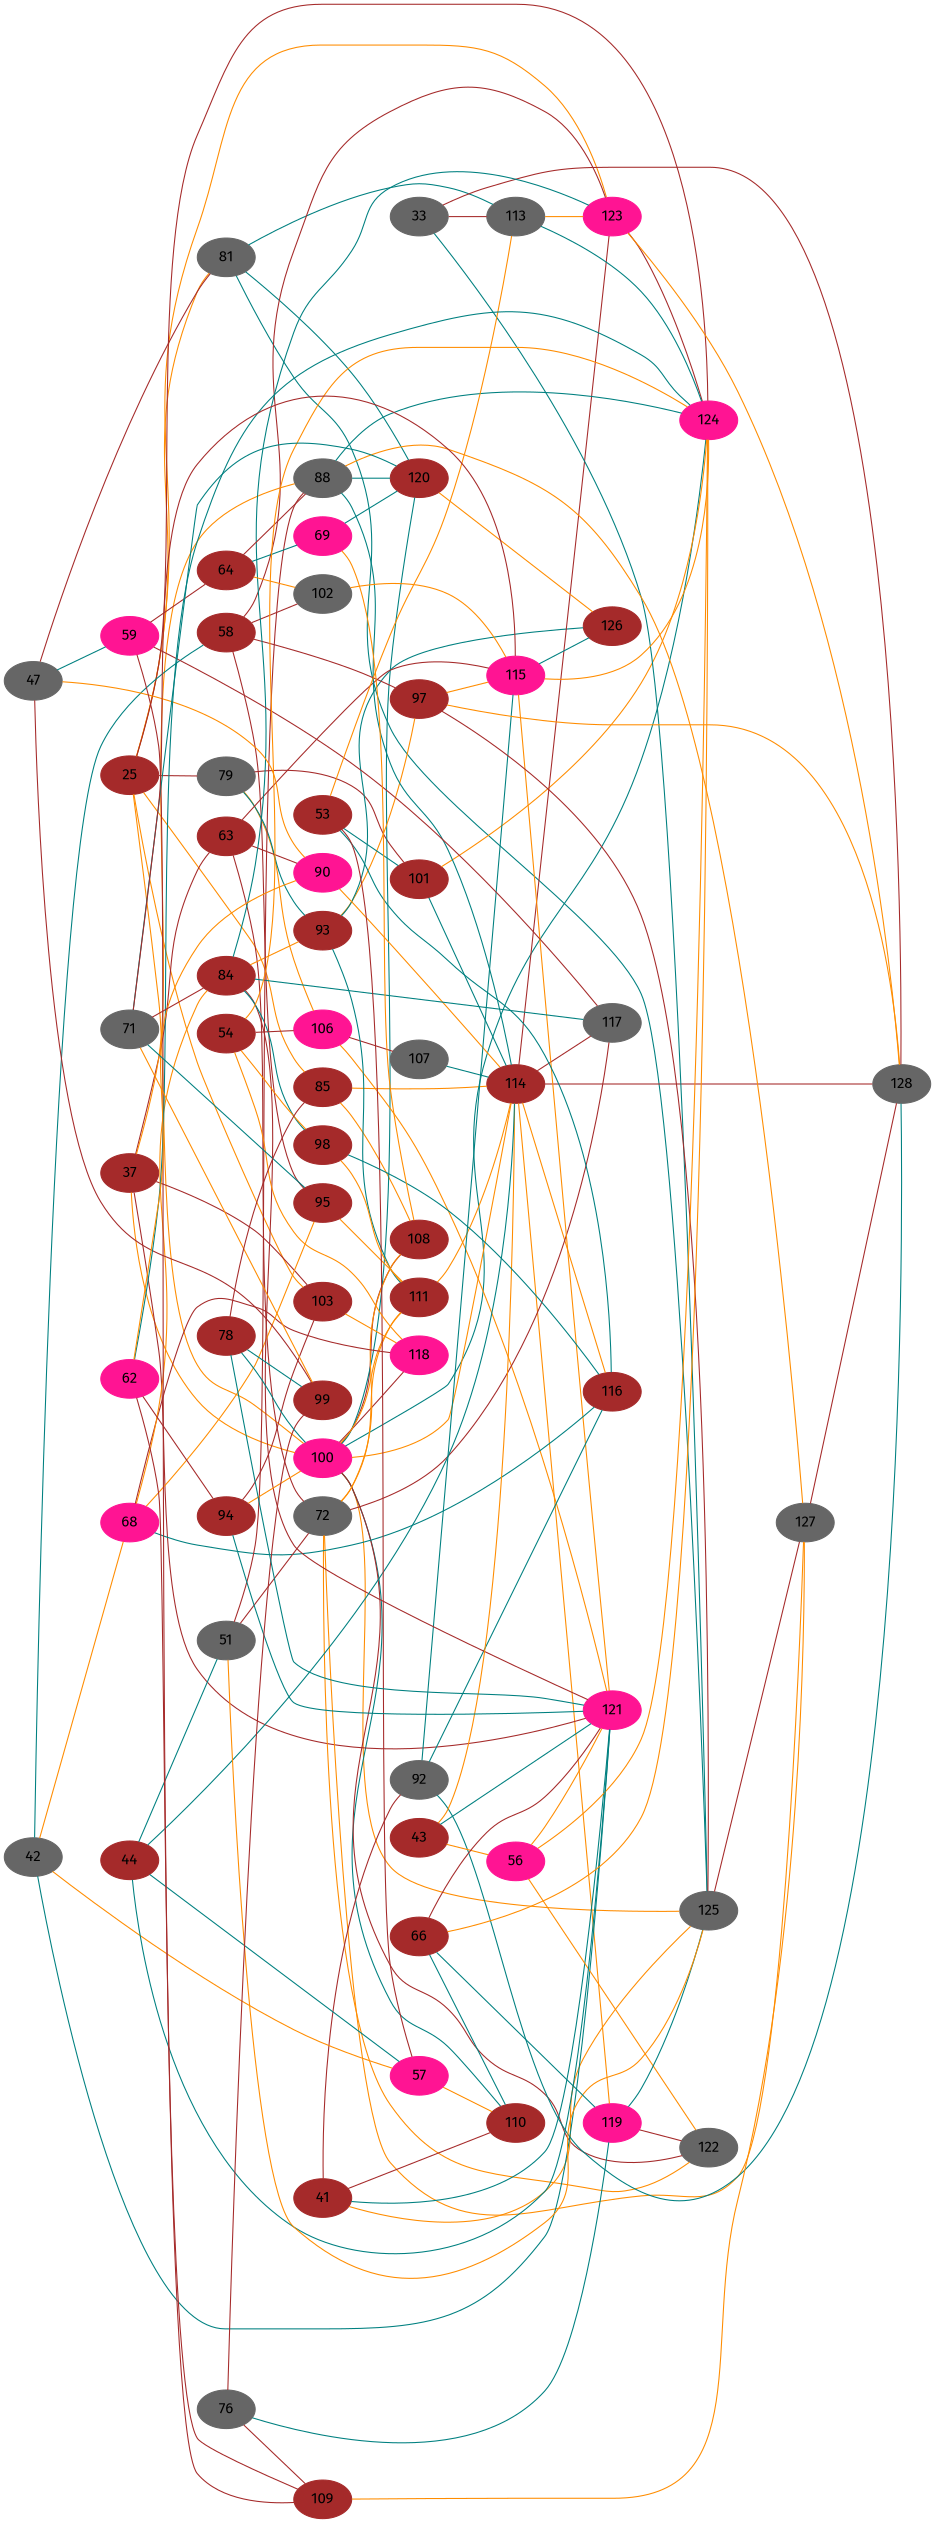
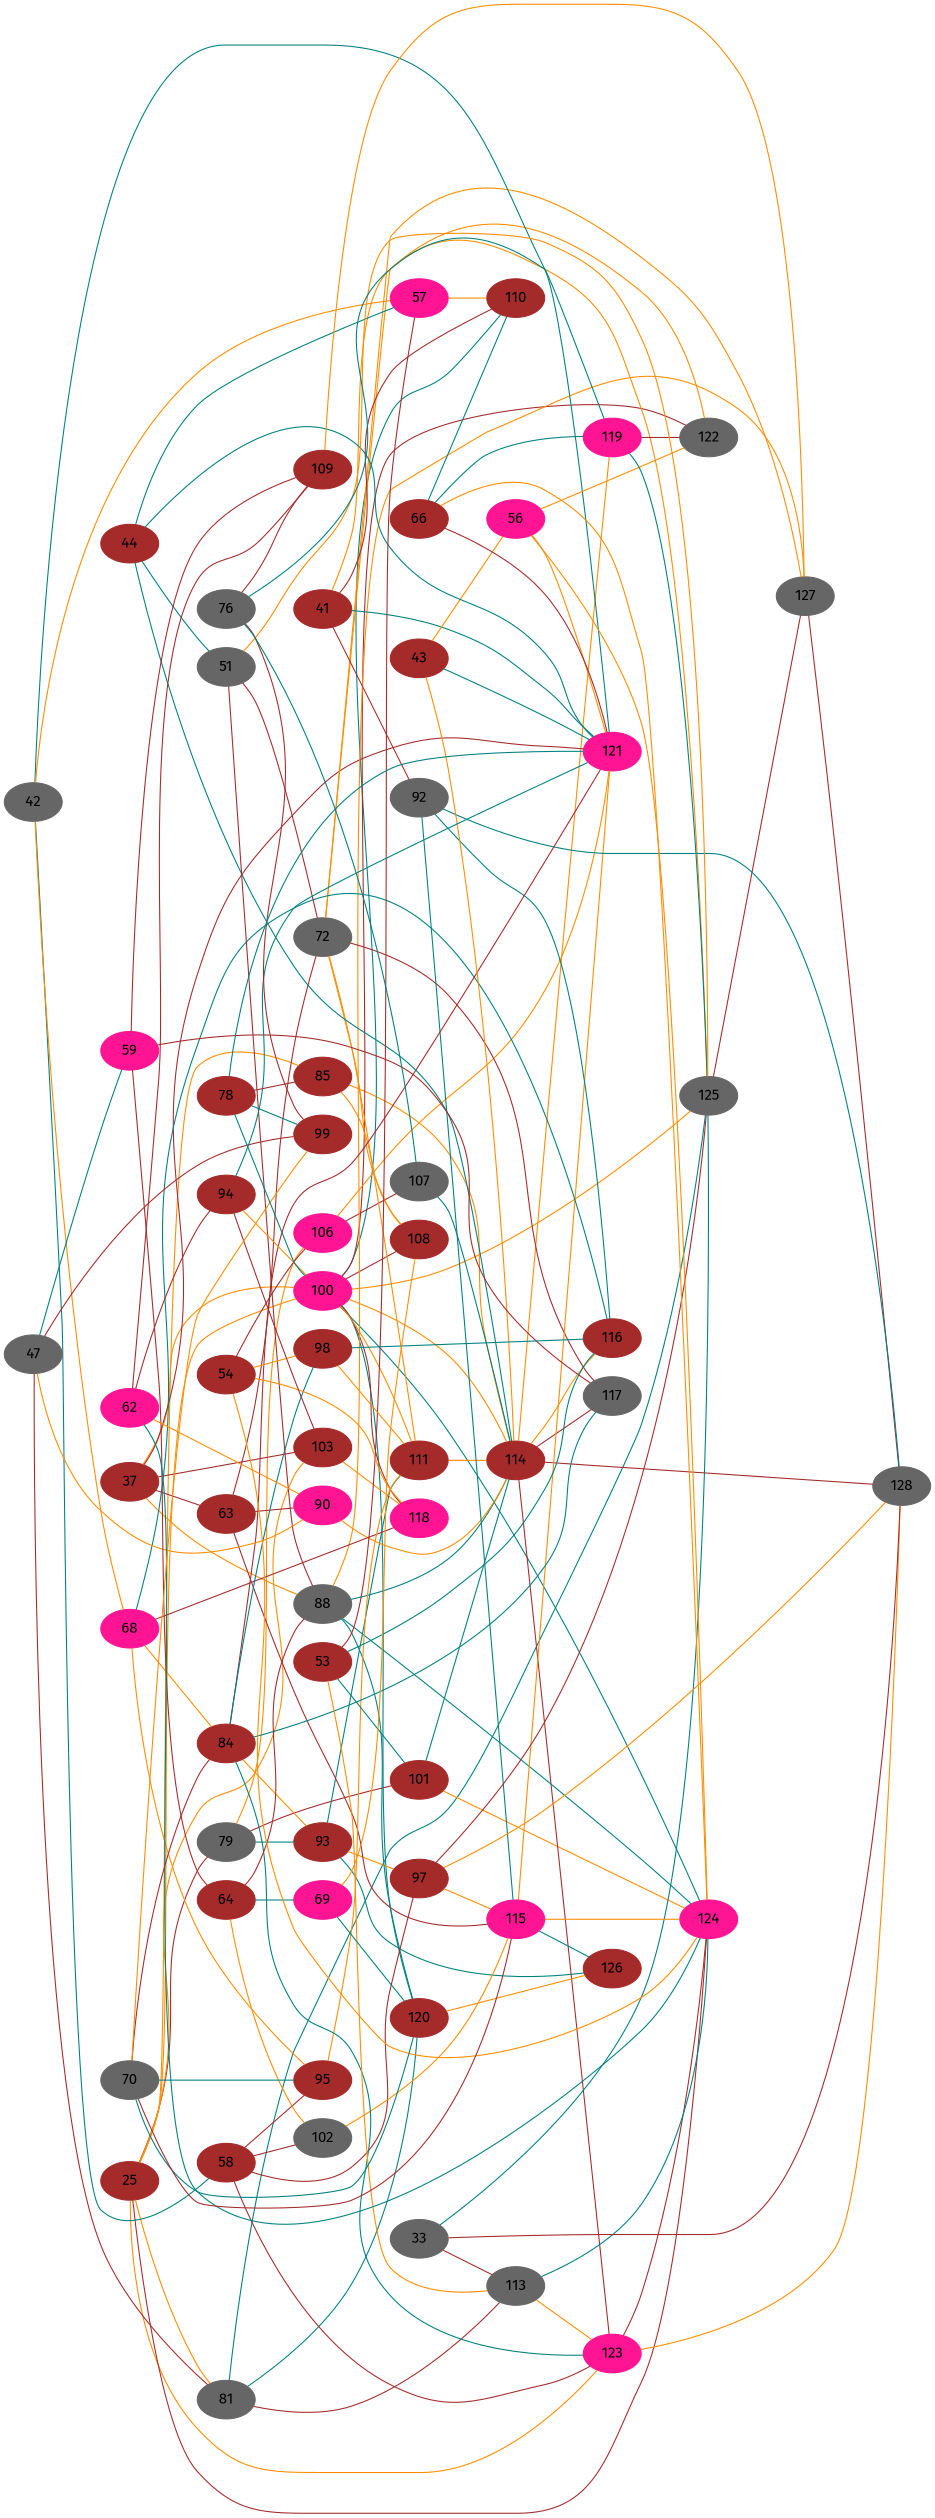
(368, 193) -> (383, 2392)
none -> (351, 856)
(130, 1029) -> (130, 2080)
